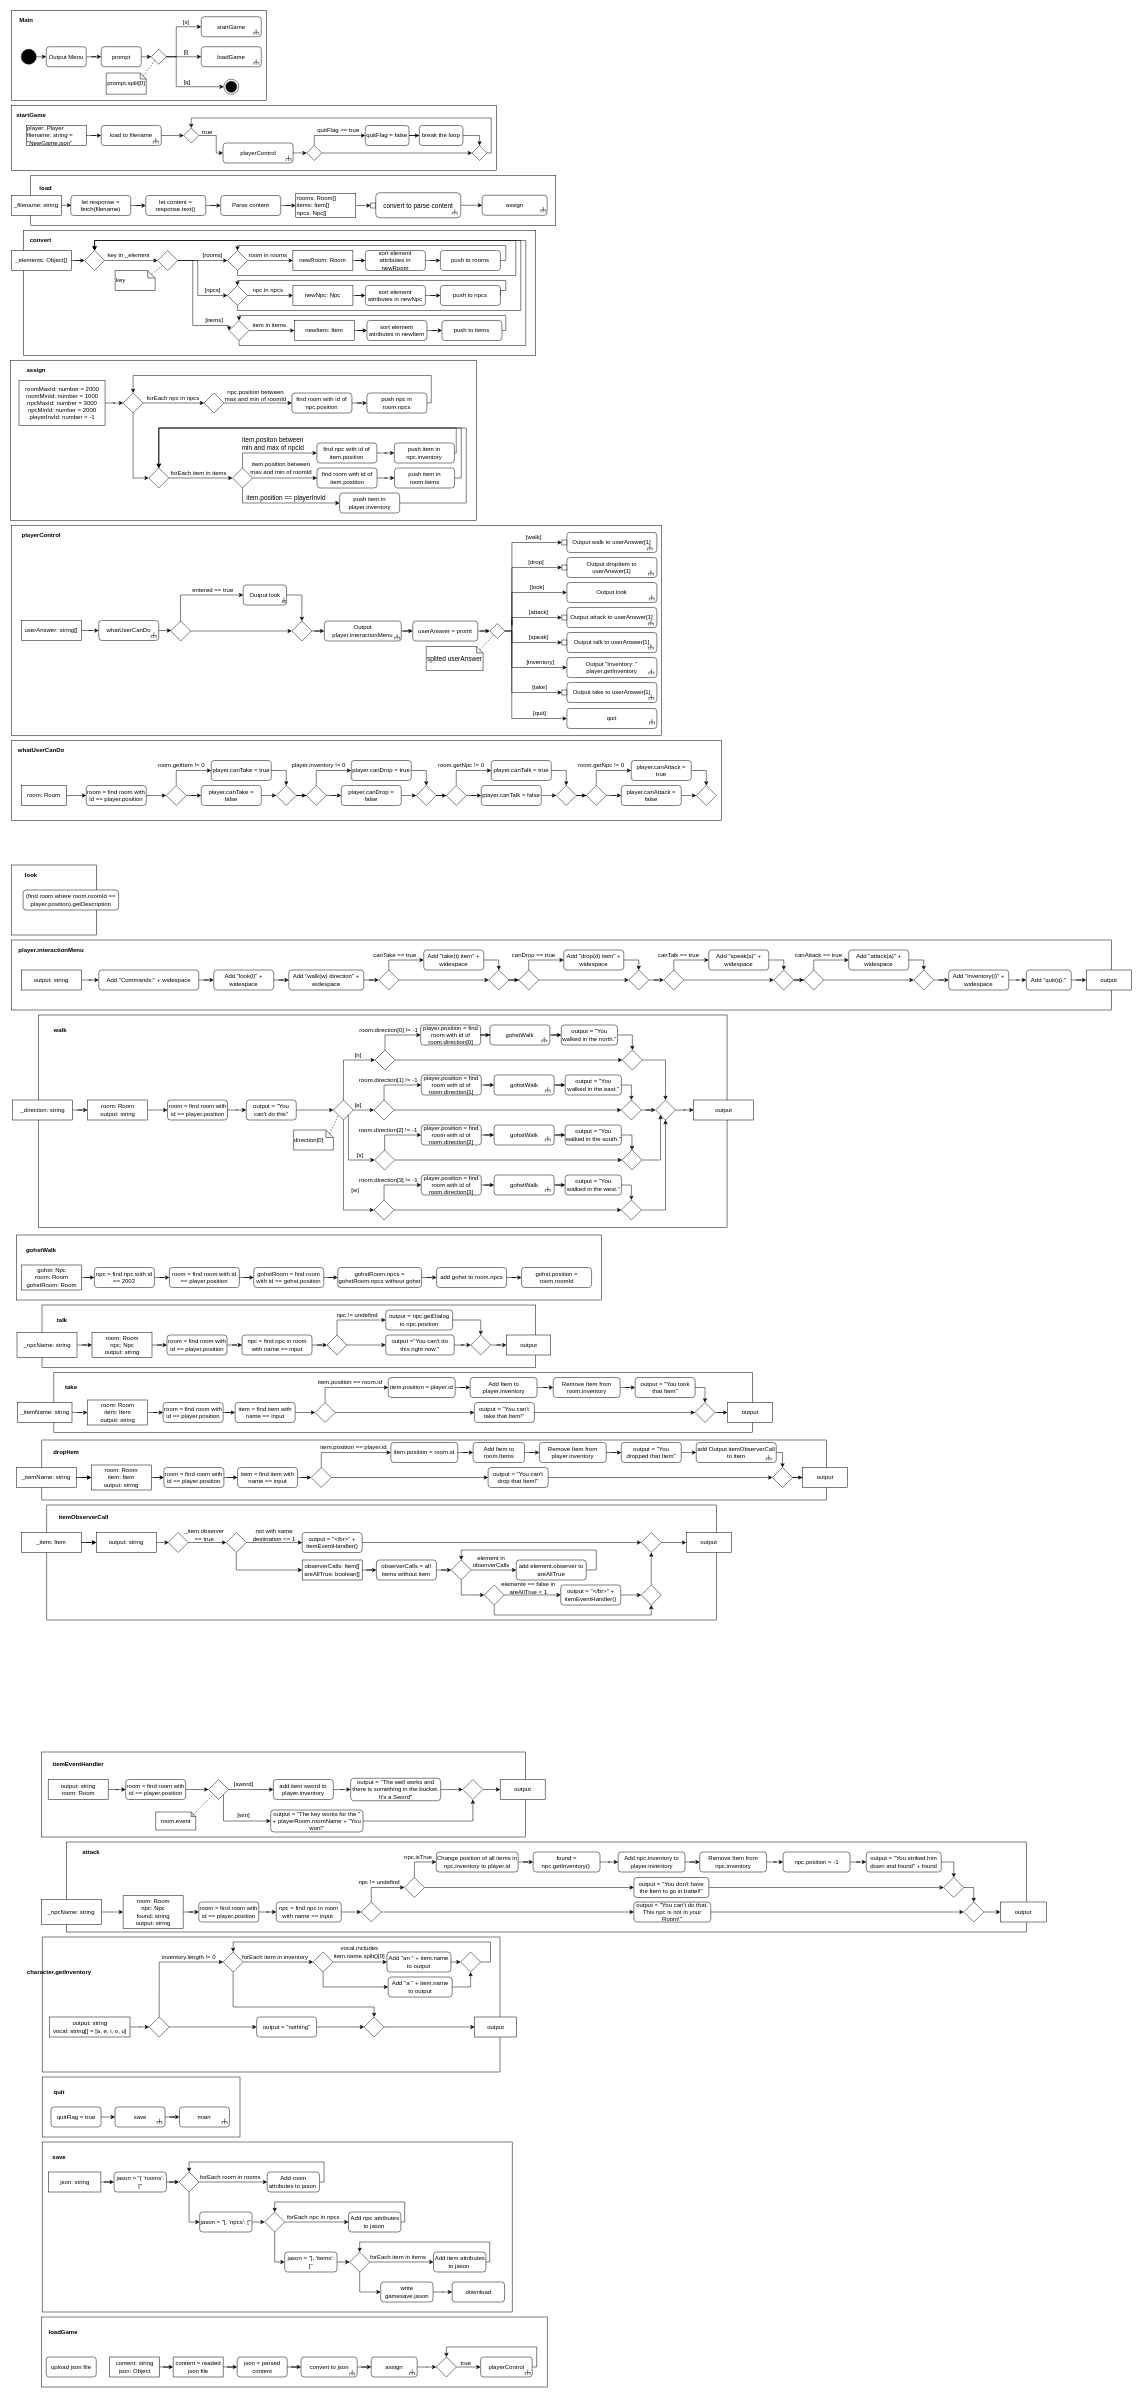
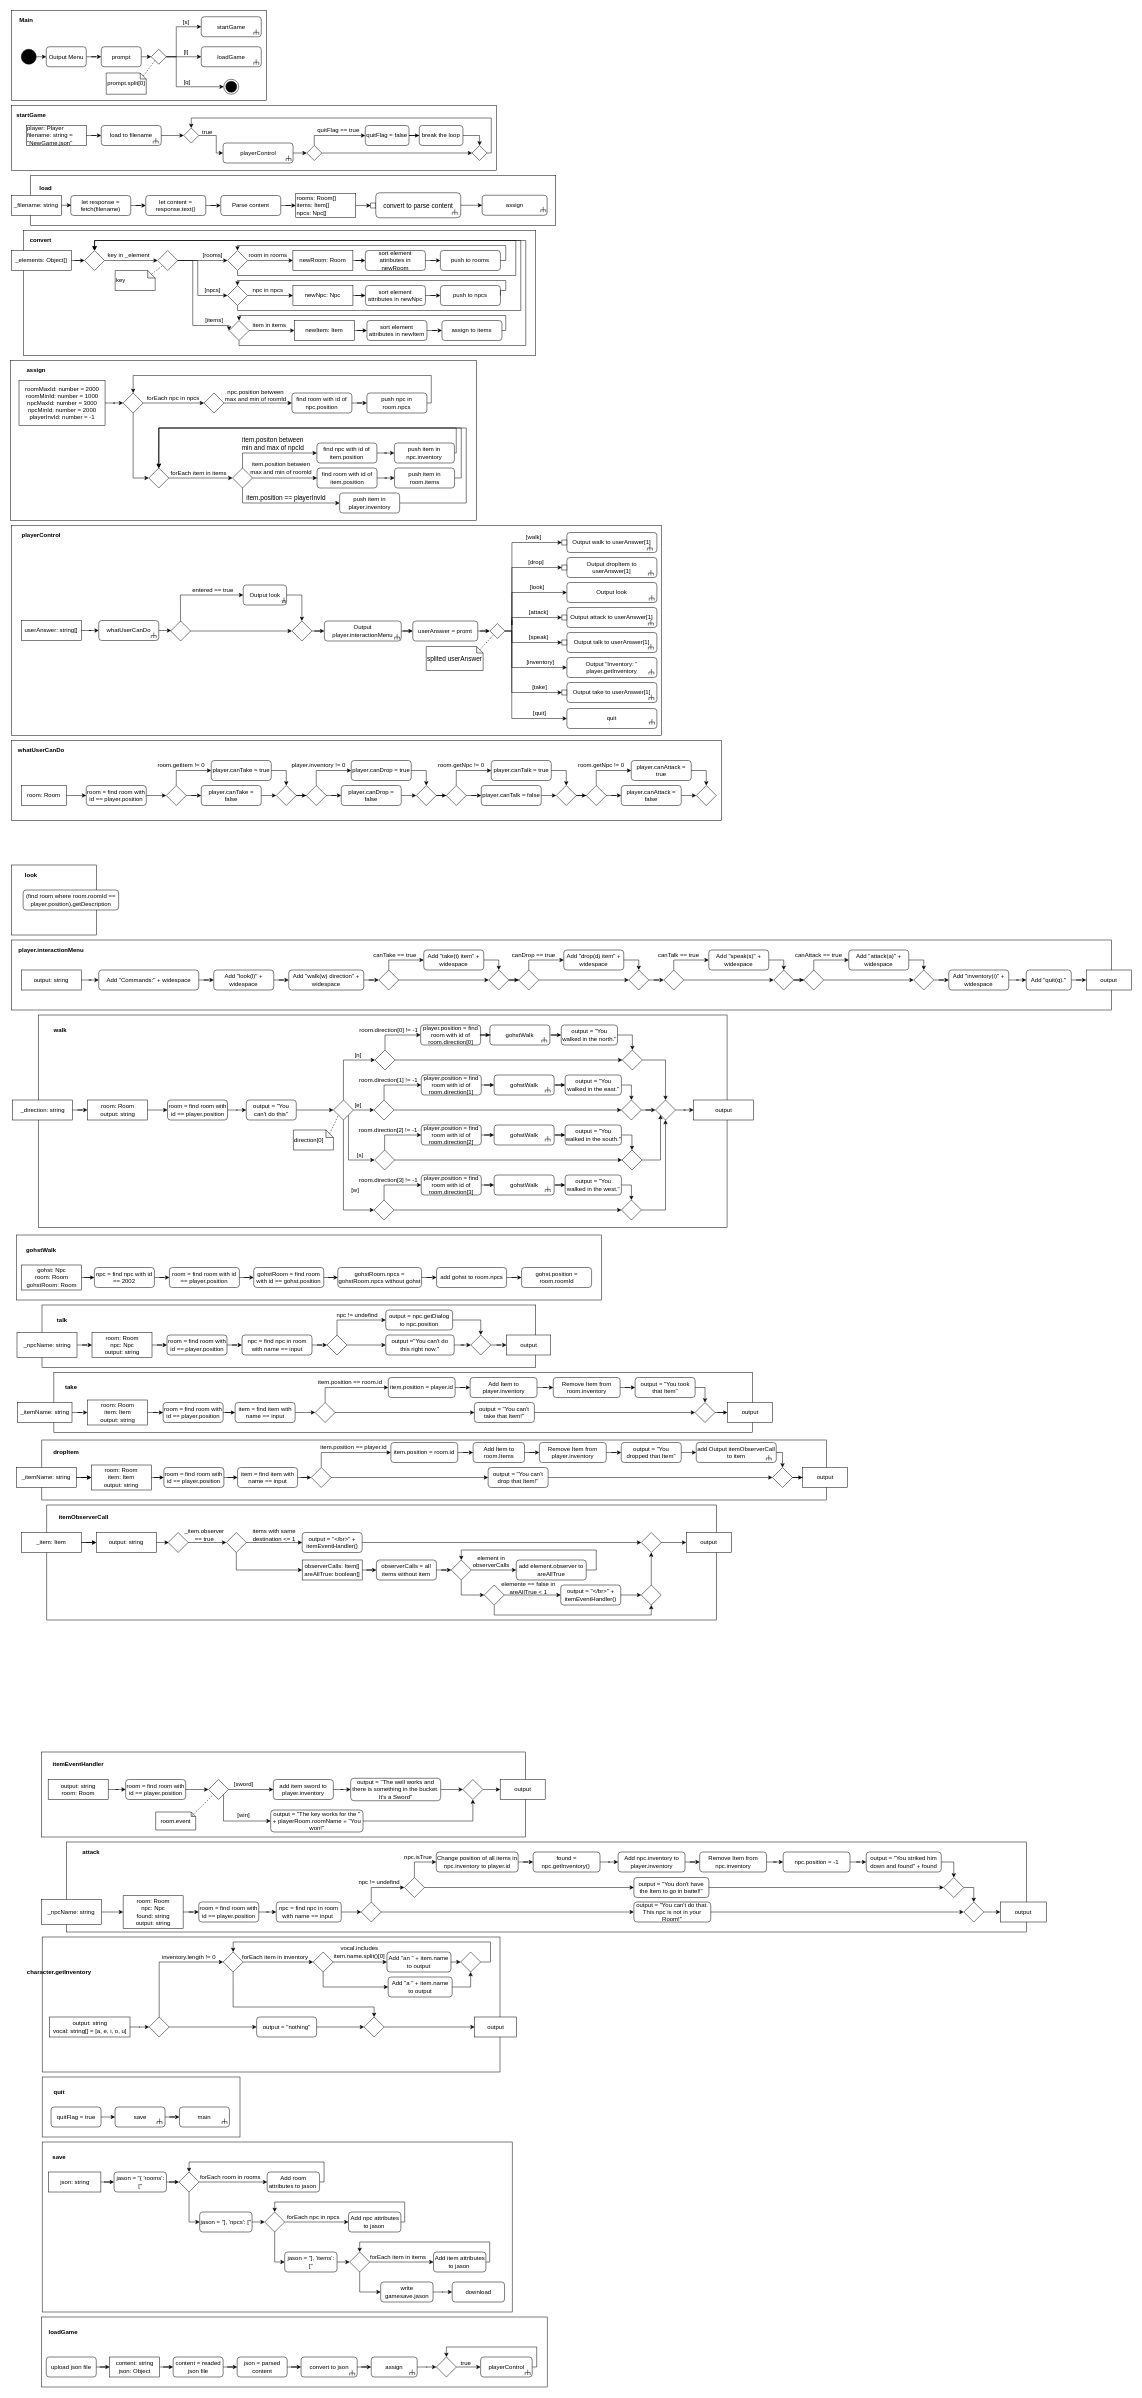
(472, 330) -> (472, 330)
(274, 1535) -> (274, 1535)
none -> (104, 2367)
(198, 2367) -> (198, 2367)
